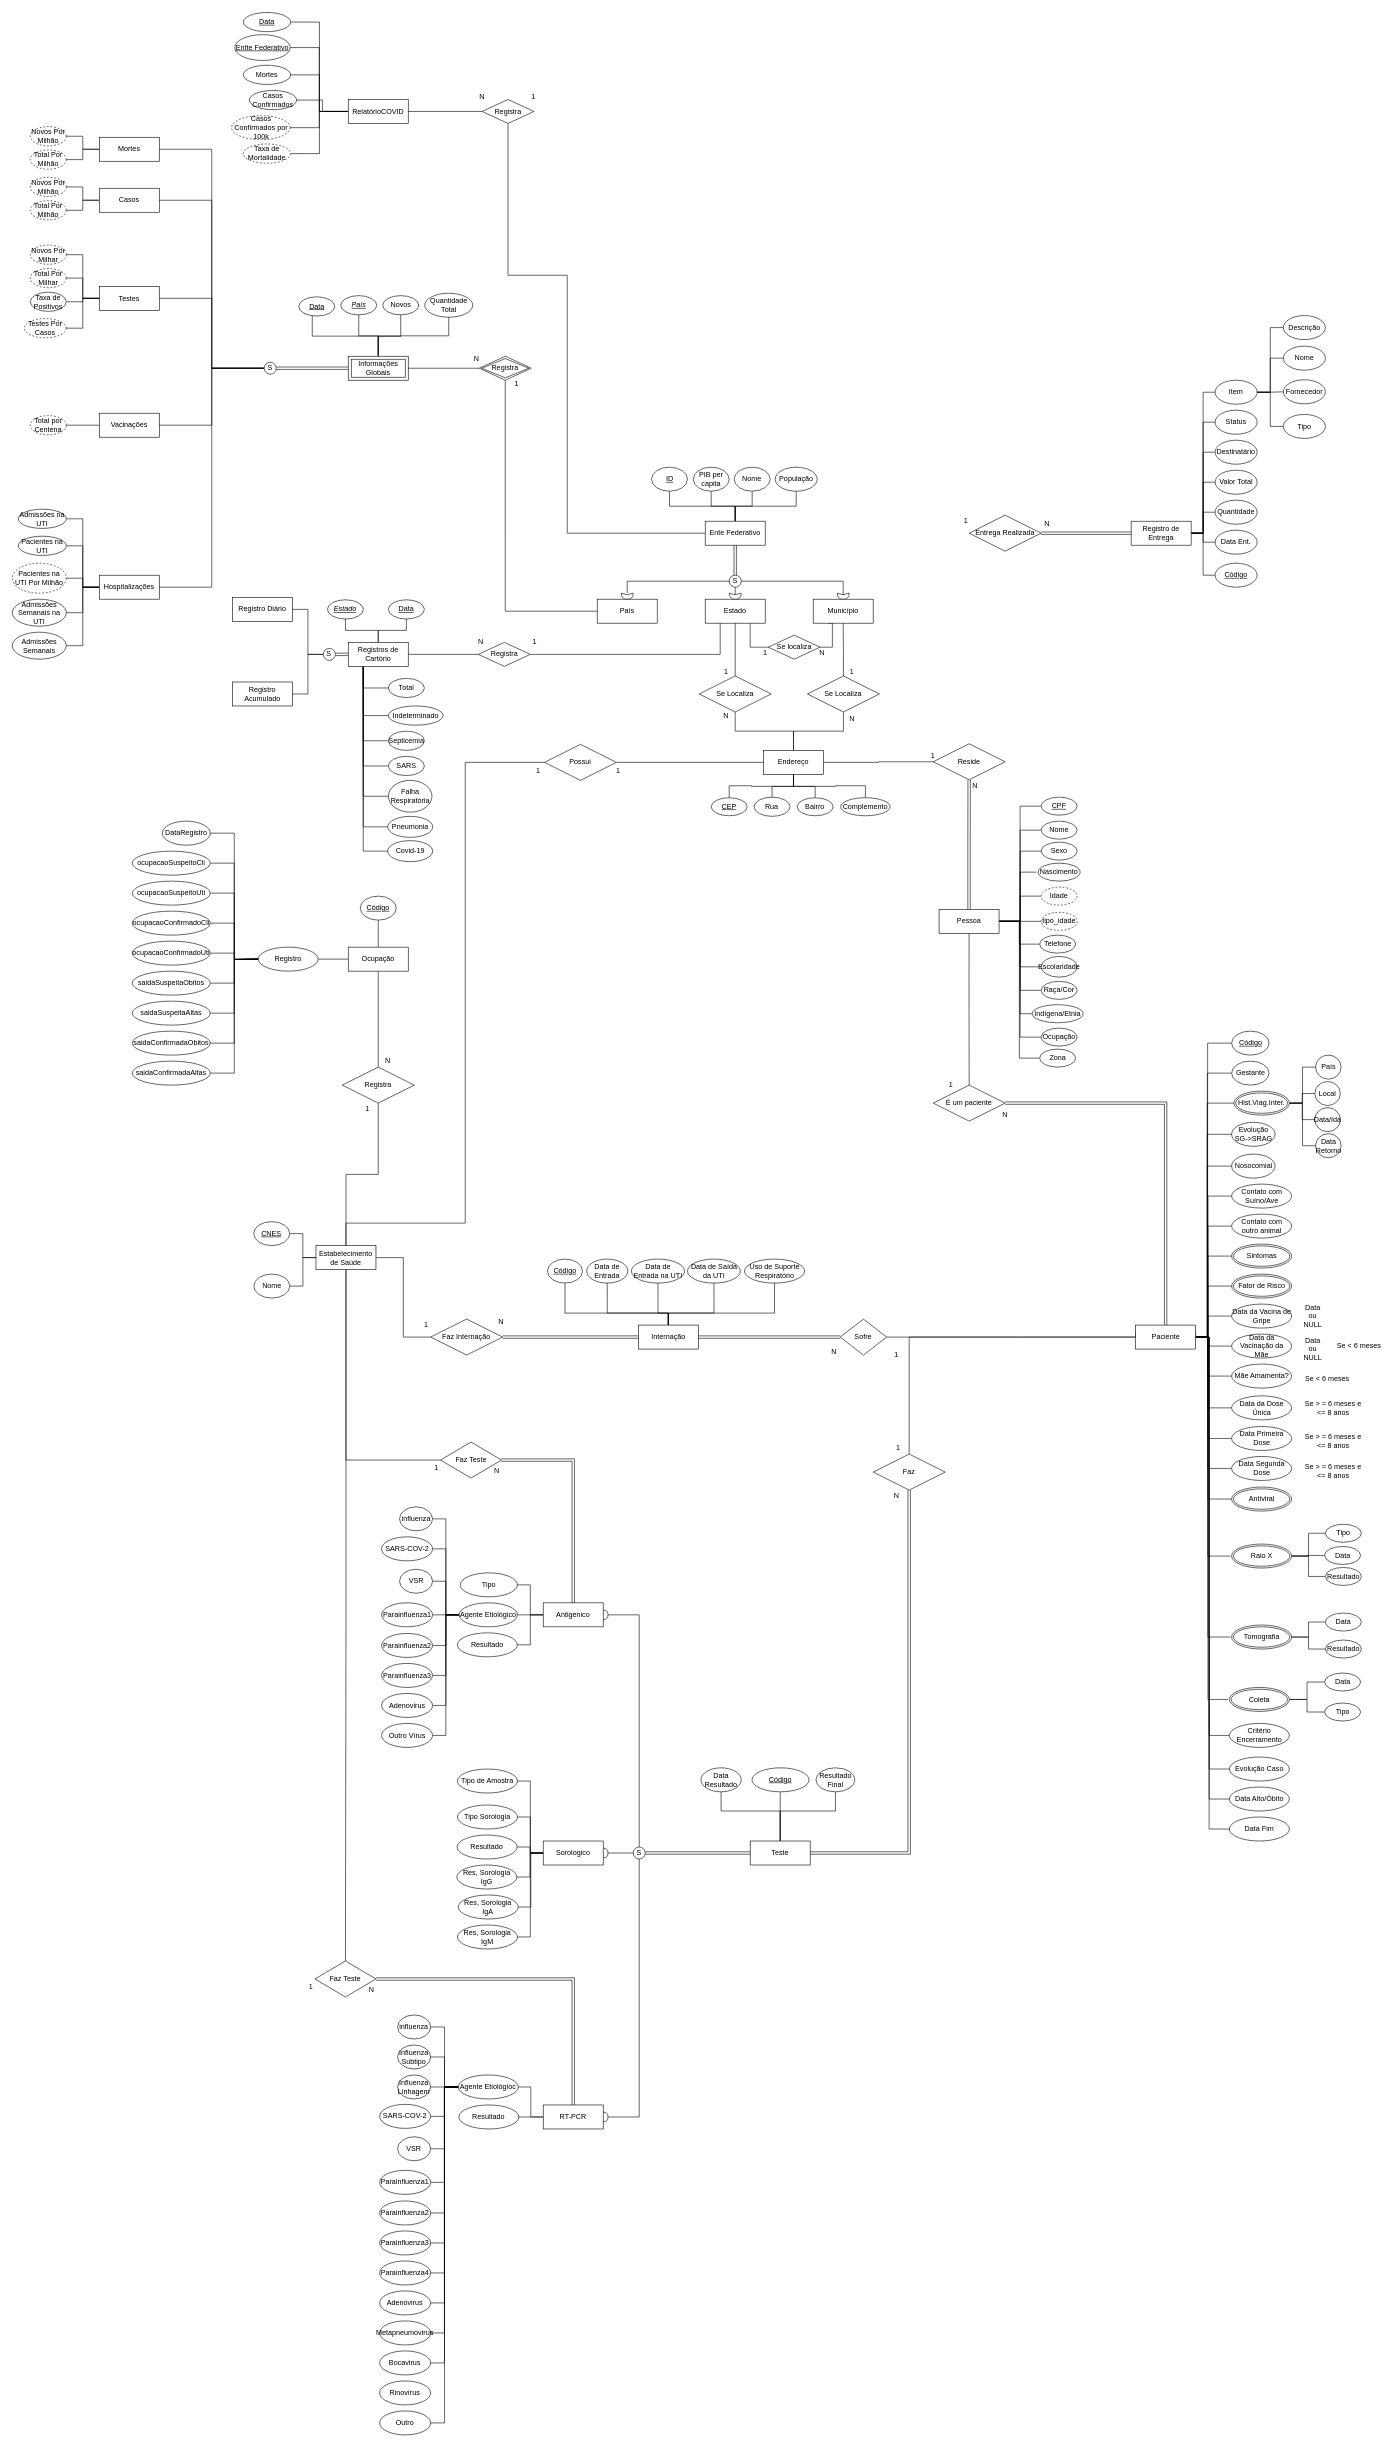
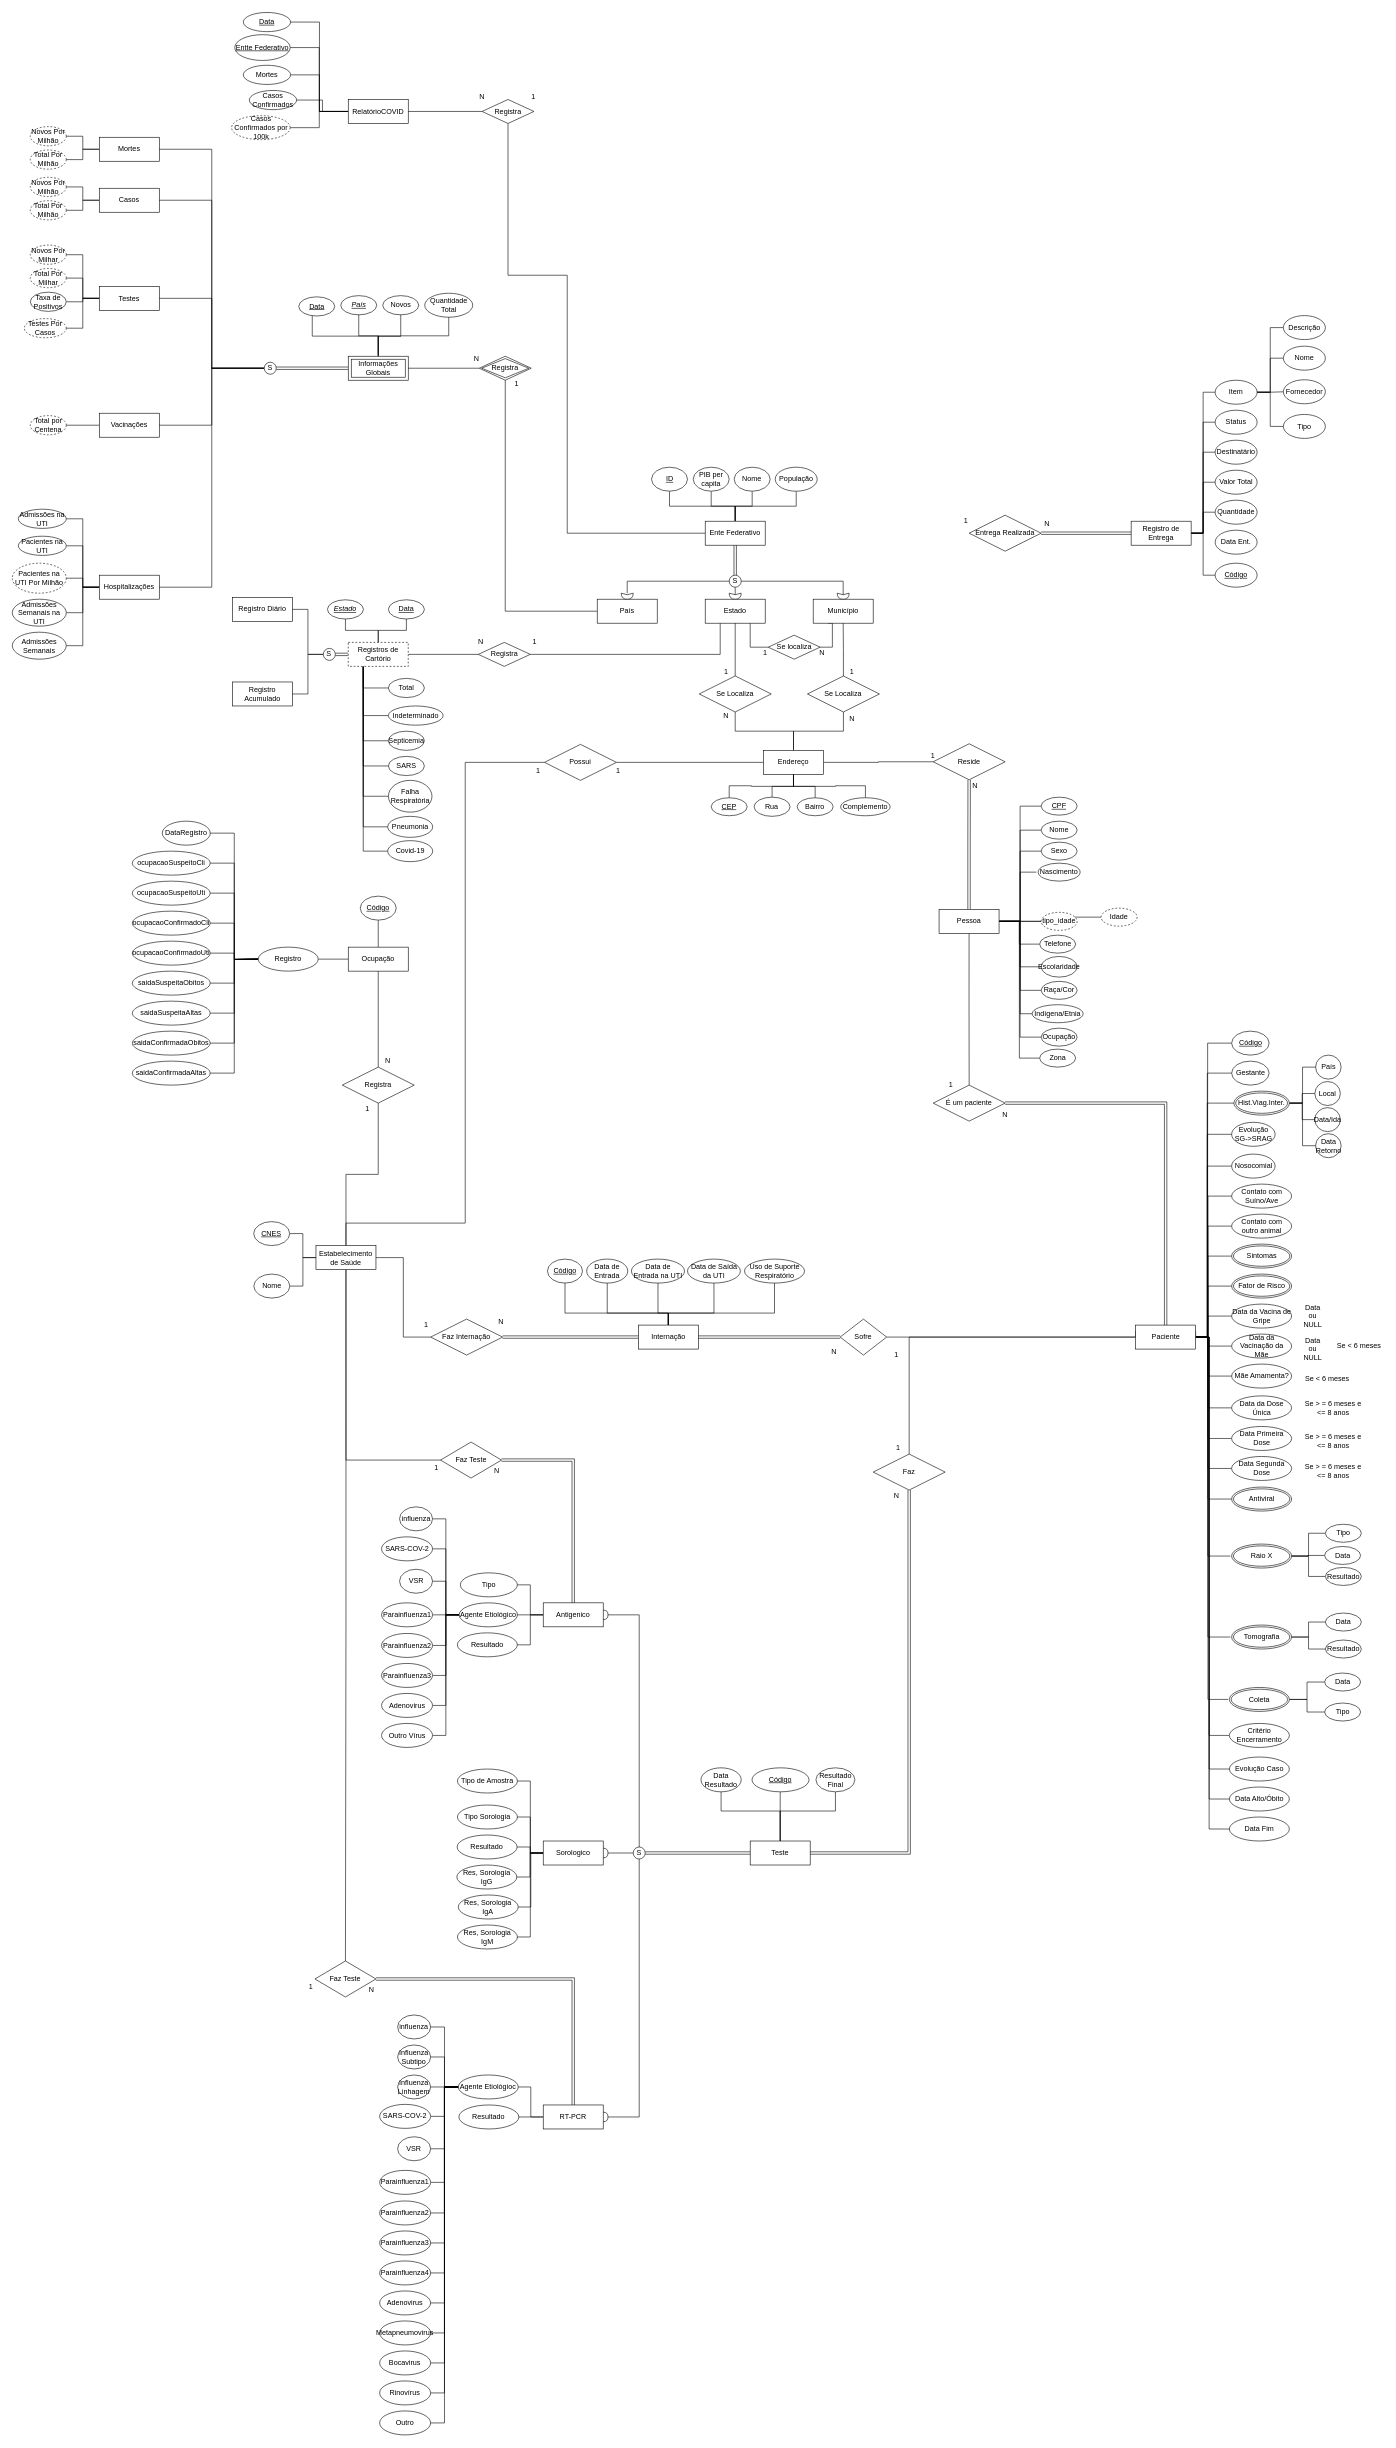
(267, 153) -> none
(318, 153) -> none
(1210, 542) -> none
(378, 654) -> (378, 654)
(1059, 896) -> (1119, 917)
none -> (437, 2393)
